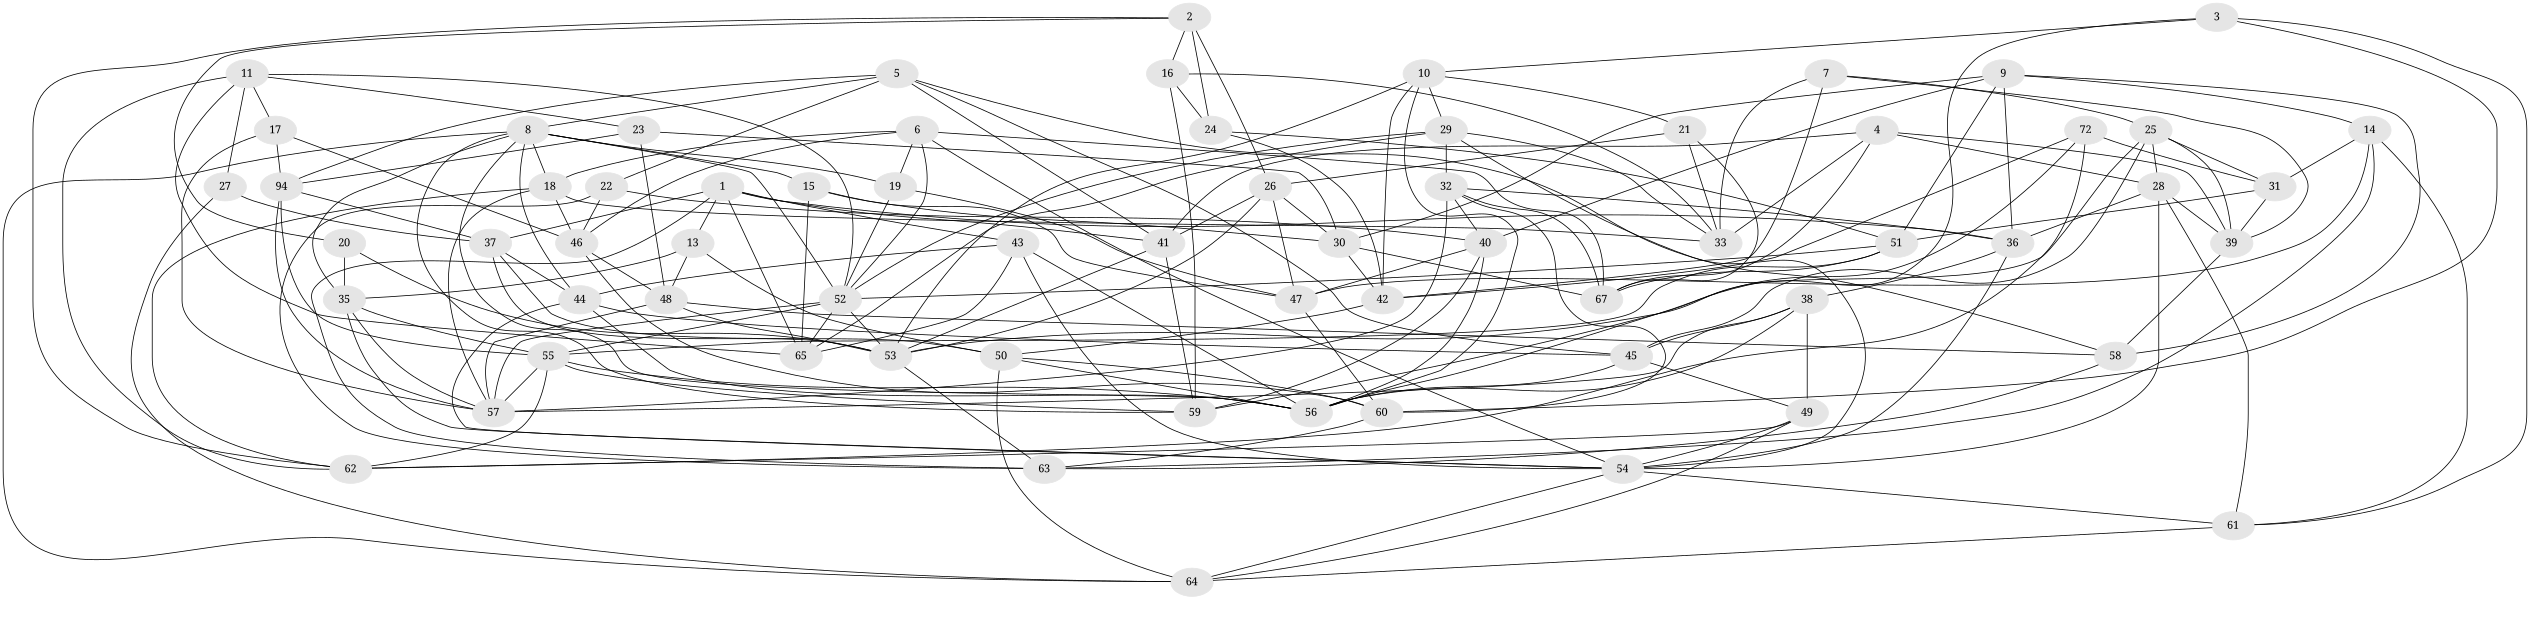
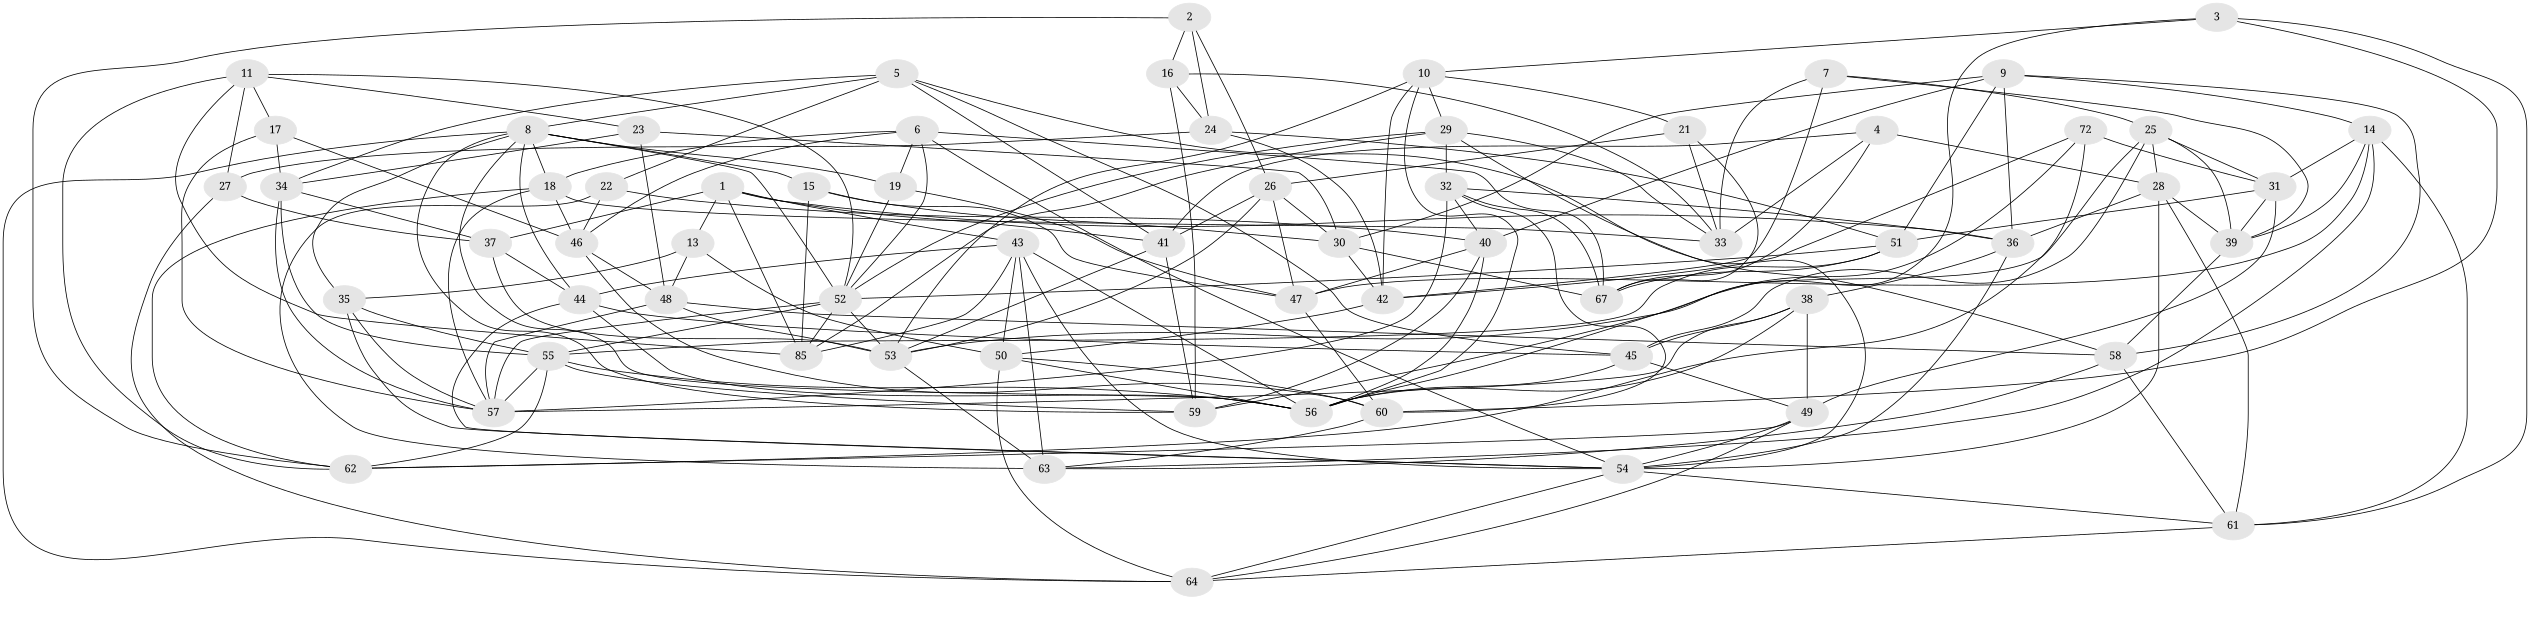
none -> (762, 147)
(2078, 152) -> (2322, 207)
(282, 187) -> (282, 187)
(344, 243) -> none
none -> (2076, 336)
(727, 338) -> (1010, 300)
(801, 356) -> (801, 356)
(415, 433) -> (1030, 346)
none -> (2174, 441)
